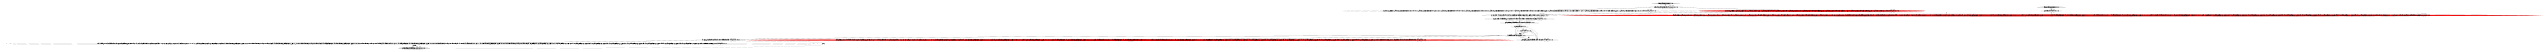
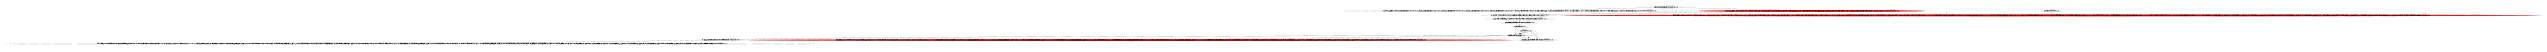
(1666, 3) -> none
(2051, 7) -> none
(414, 48) -> none
